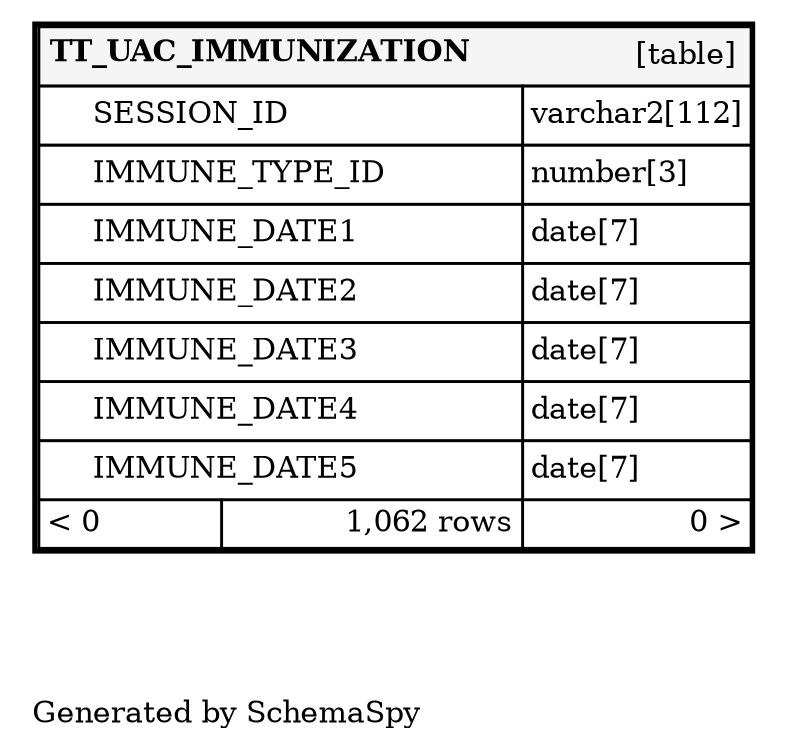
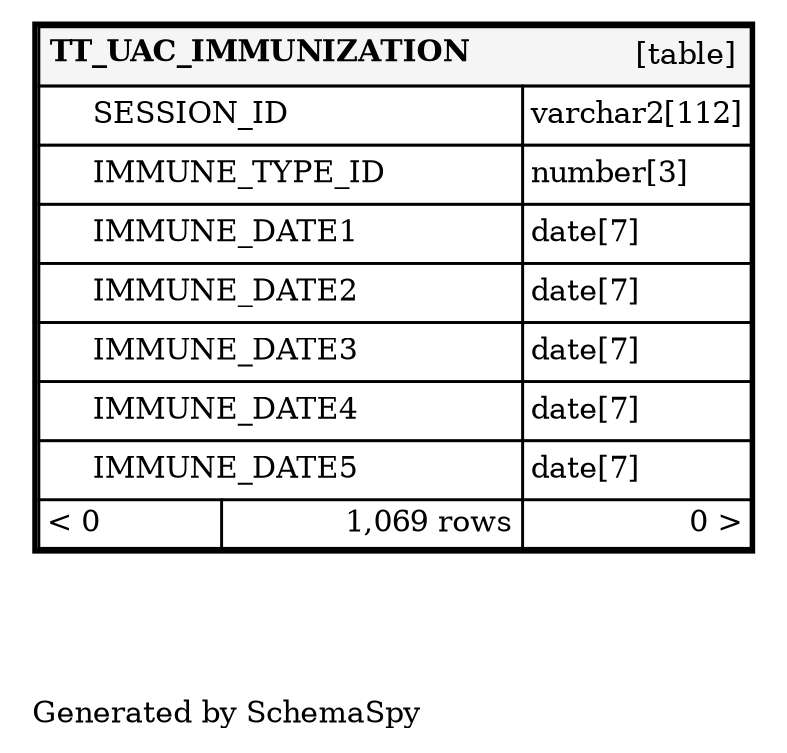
(430, 523) -> (430, 523)
